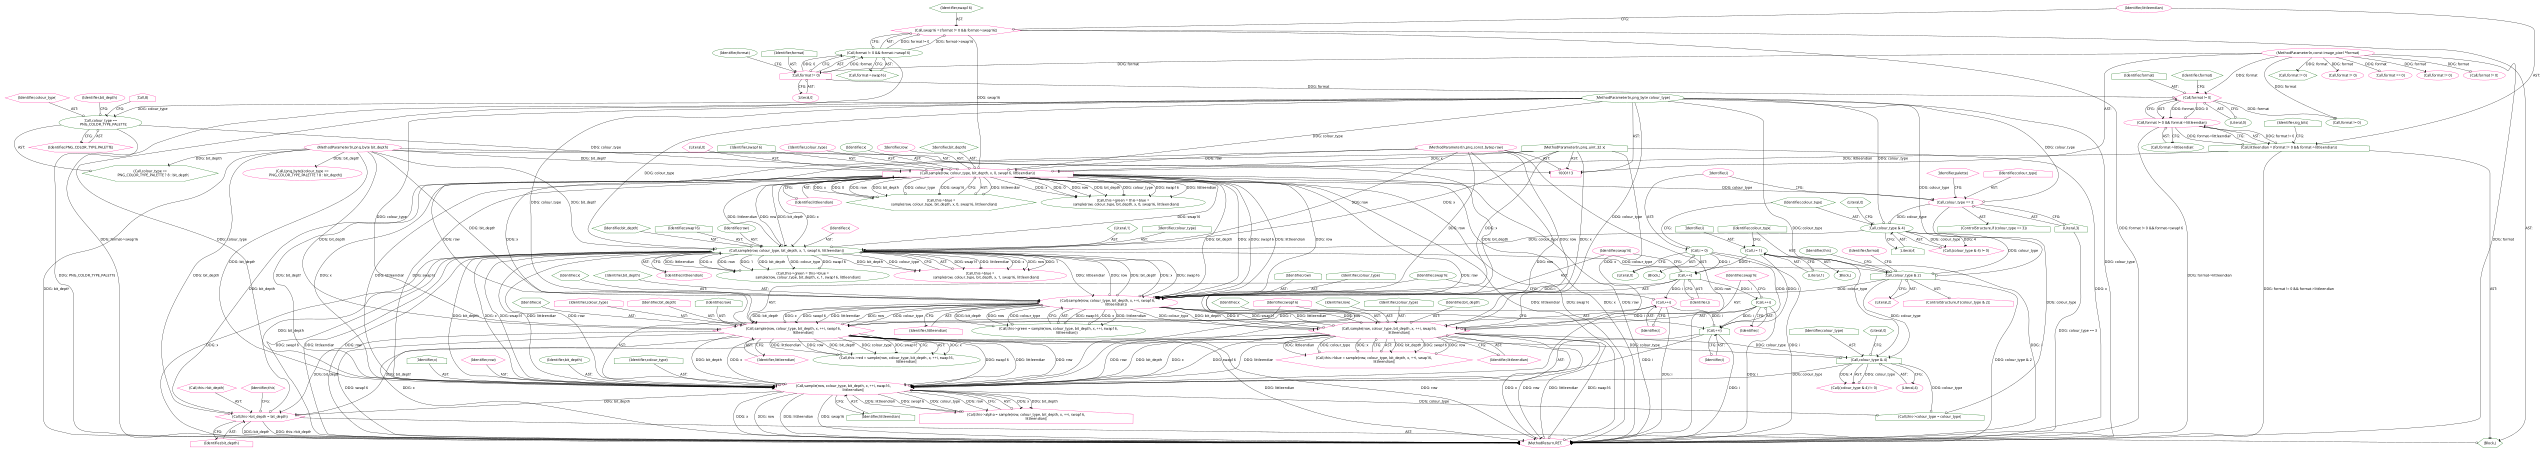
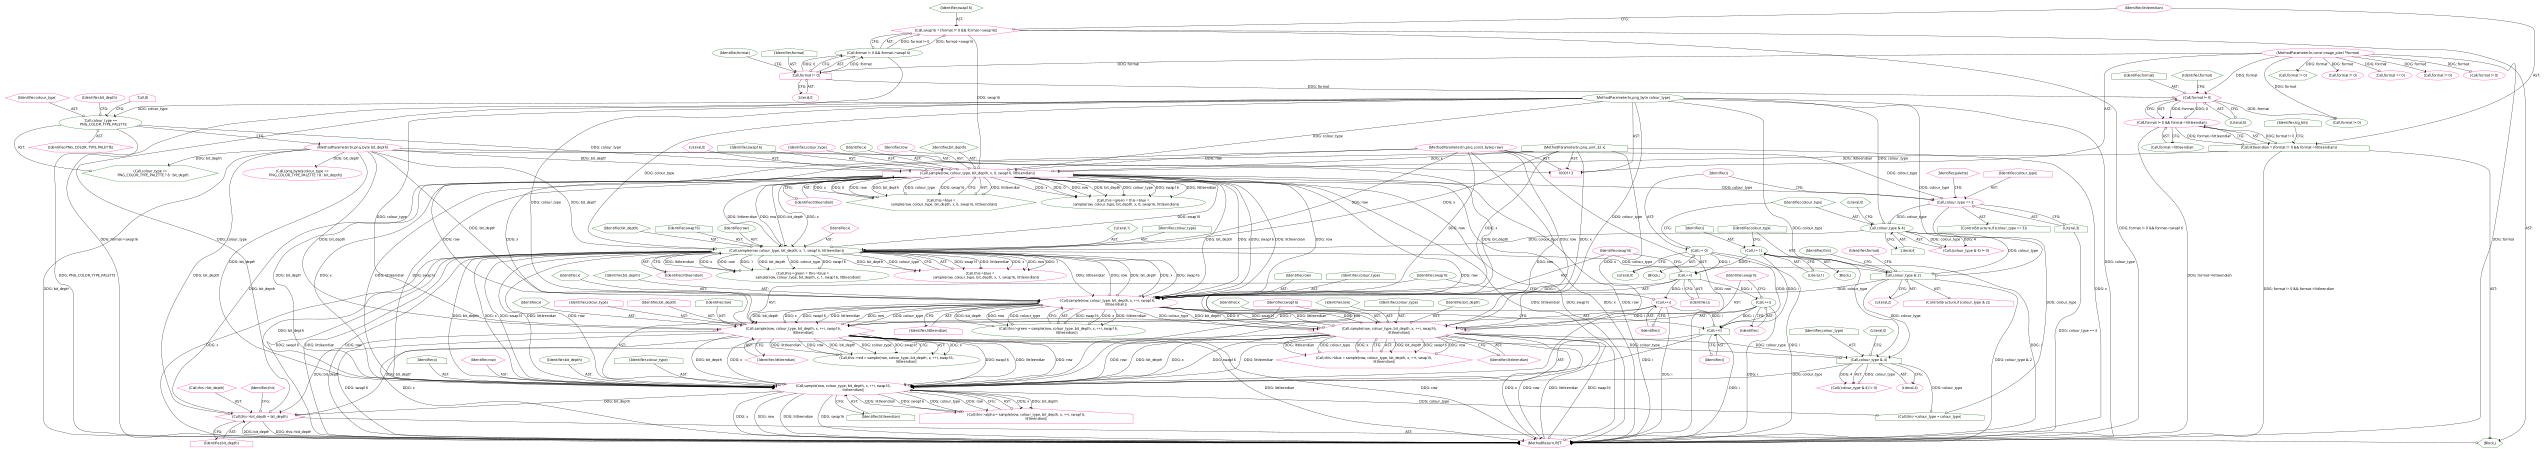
(867, 75) -> none
(1937, 110) -> (1724, 154)
(84, 135) -> (227, 135)
